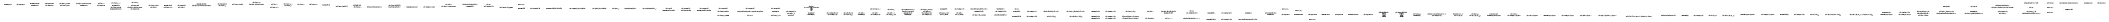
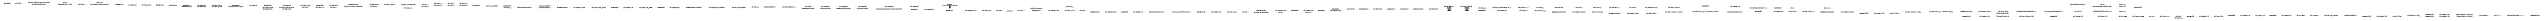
(101, 4) -> none
none -> (146, 5)
(448, 5) -> none
none -> (1597, 8)
(116, 9) -> (268, 9)
none -> (2123, 16)
(1226, 19) -> none
